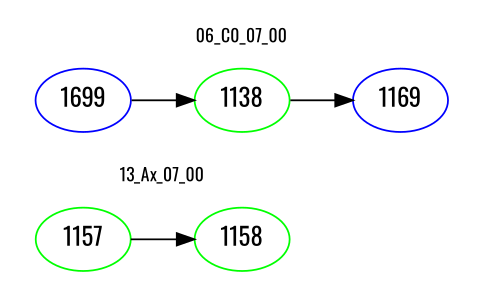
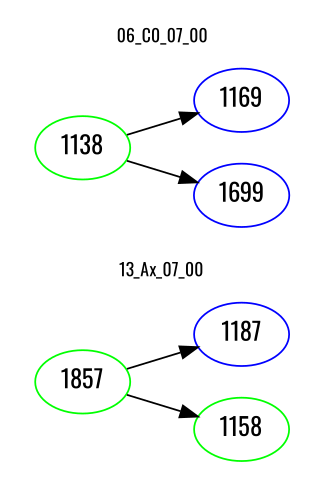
(154, 100) -> (154, 169)
(83, 239) -> (83, 382)
none -> (242, 334)
